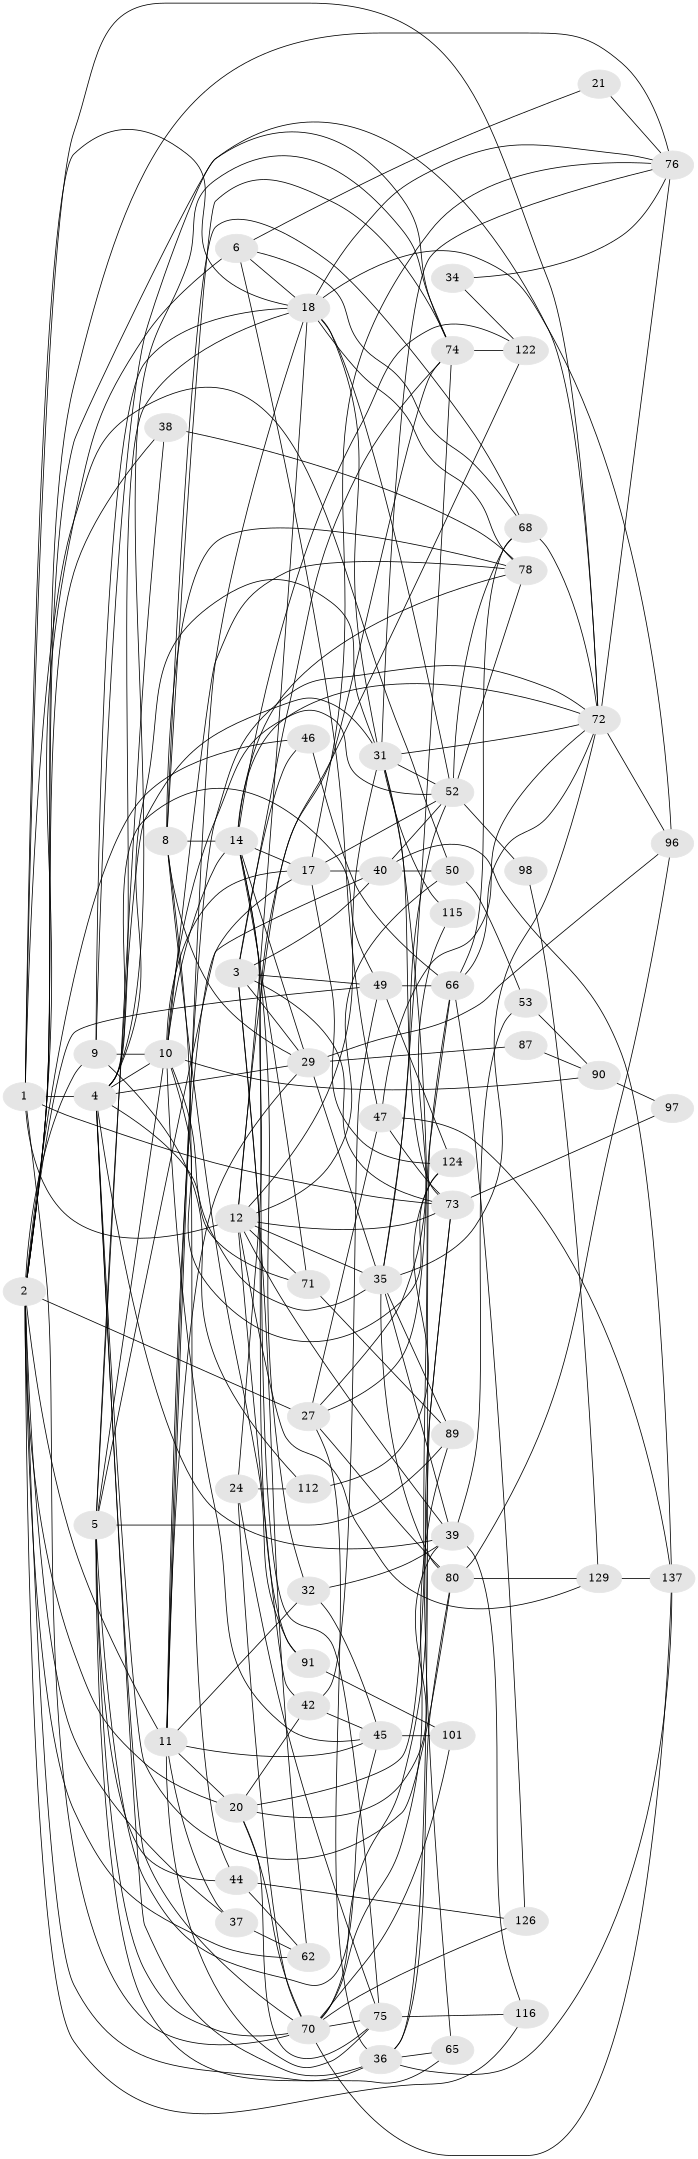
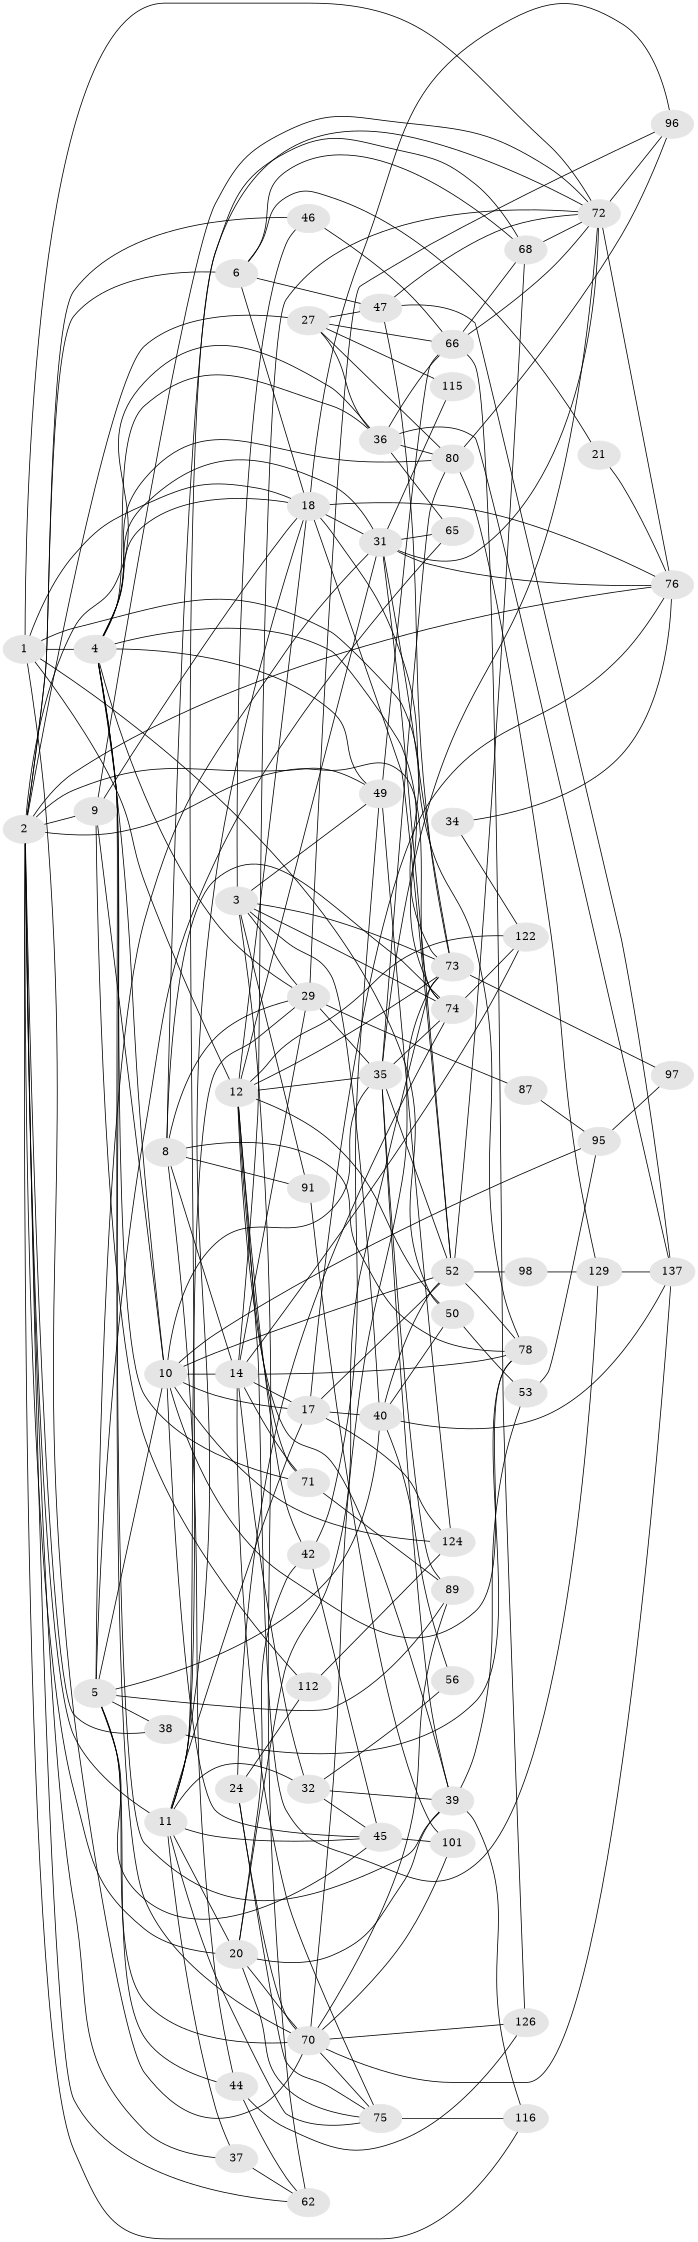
(599, 1075) -> (599, 1141)
none -> (453, 1681)
